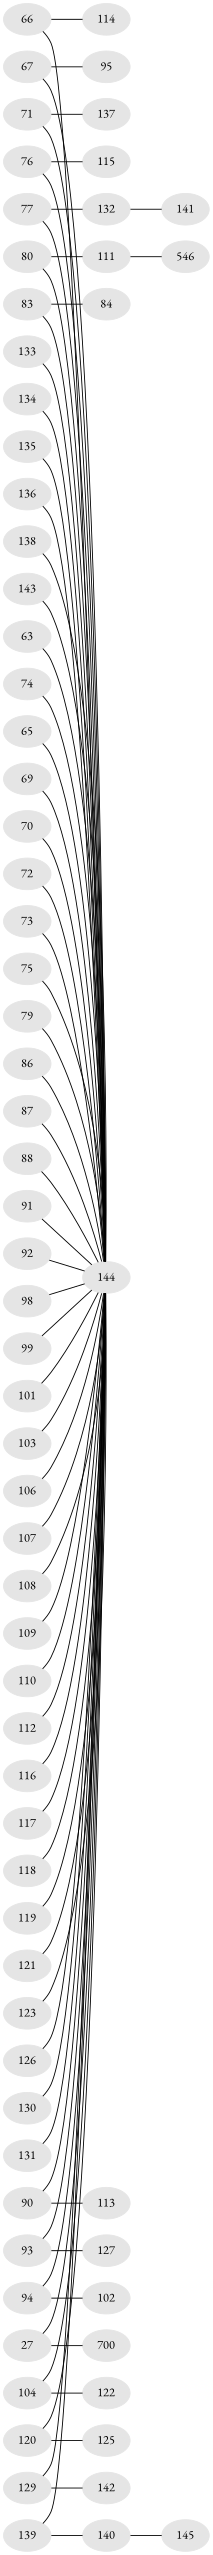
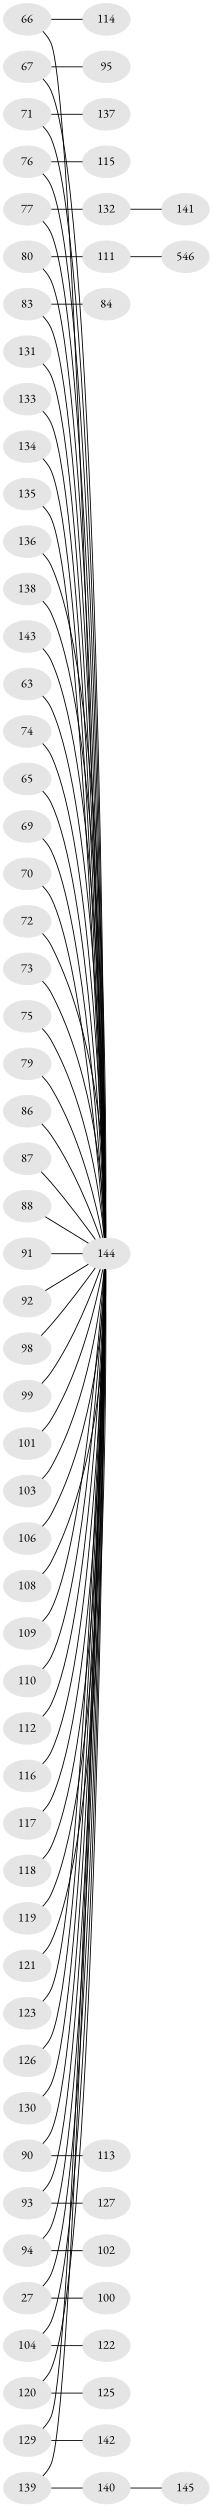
(27, 1539) -> none
(106, 2346) -> (106, 2298)
